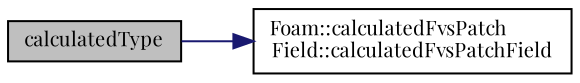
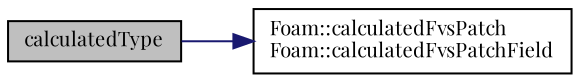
(413, 41) -> (413, 41)
